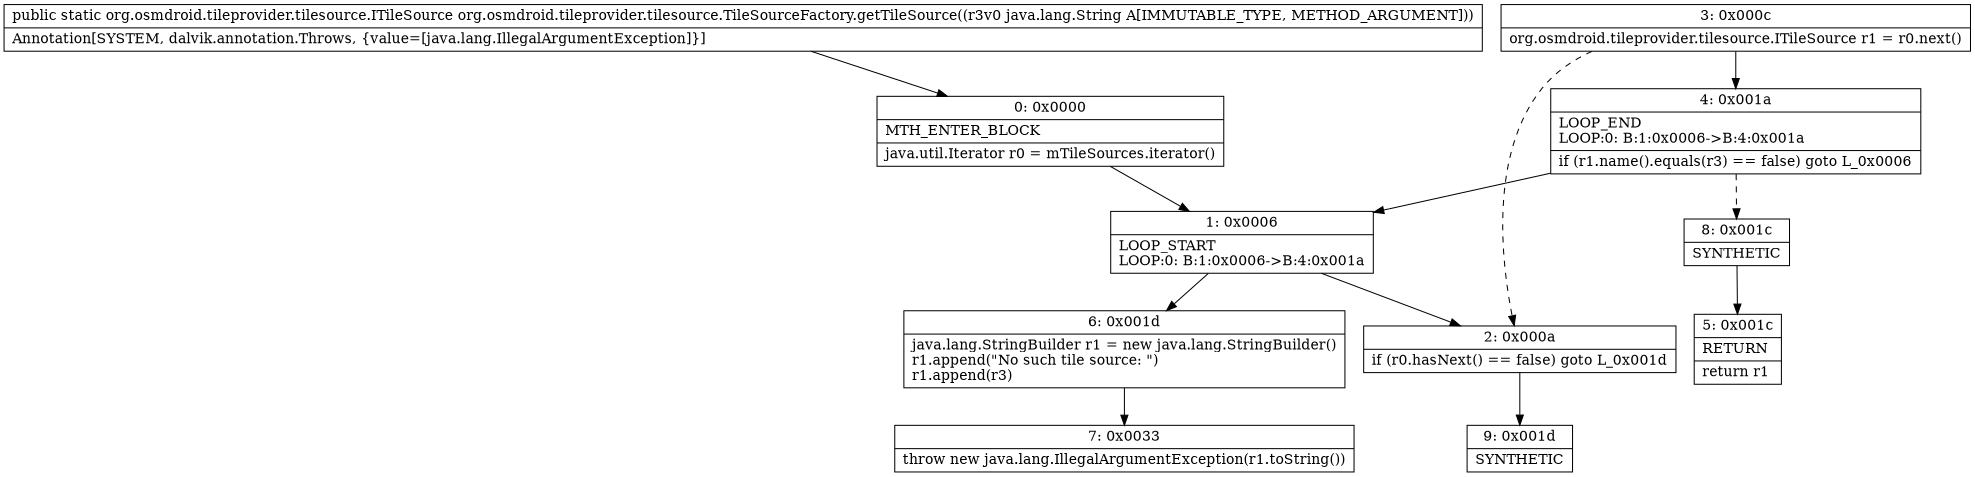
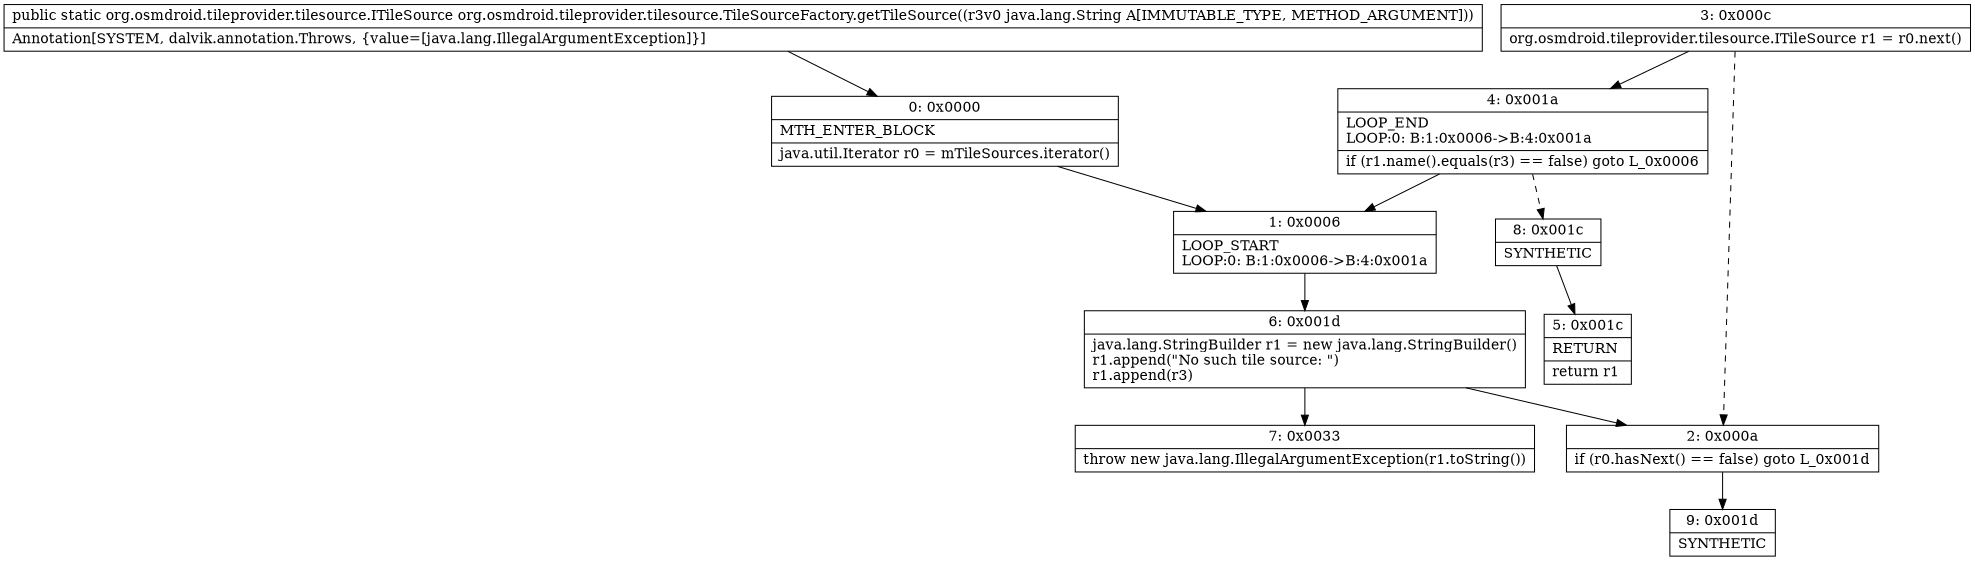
(1386, 298) -> (1541, 405)
